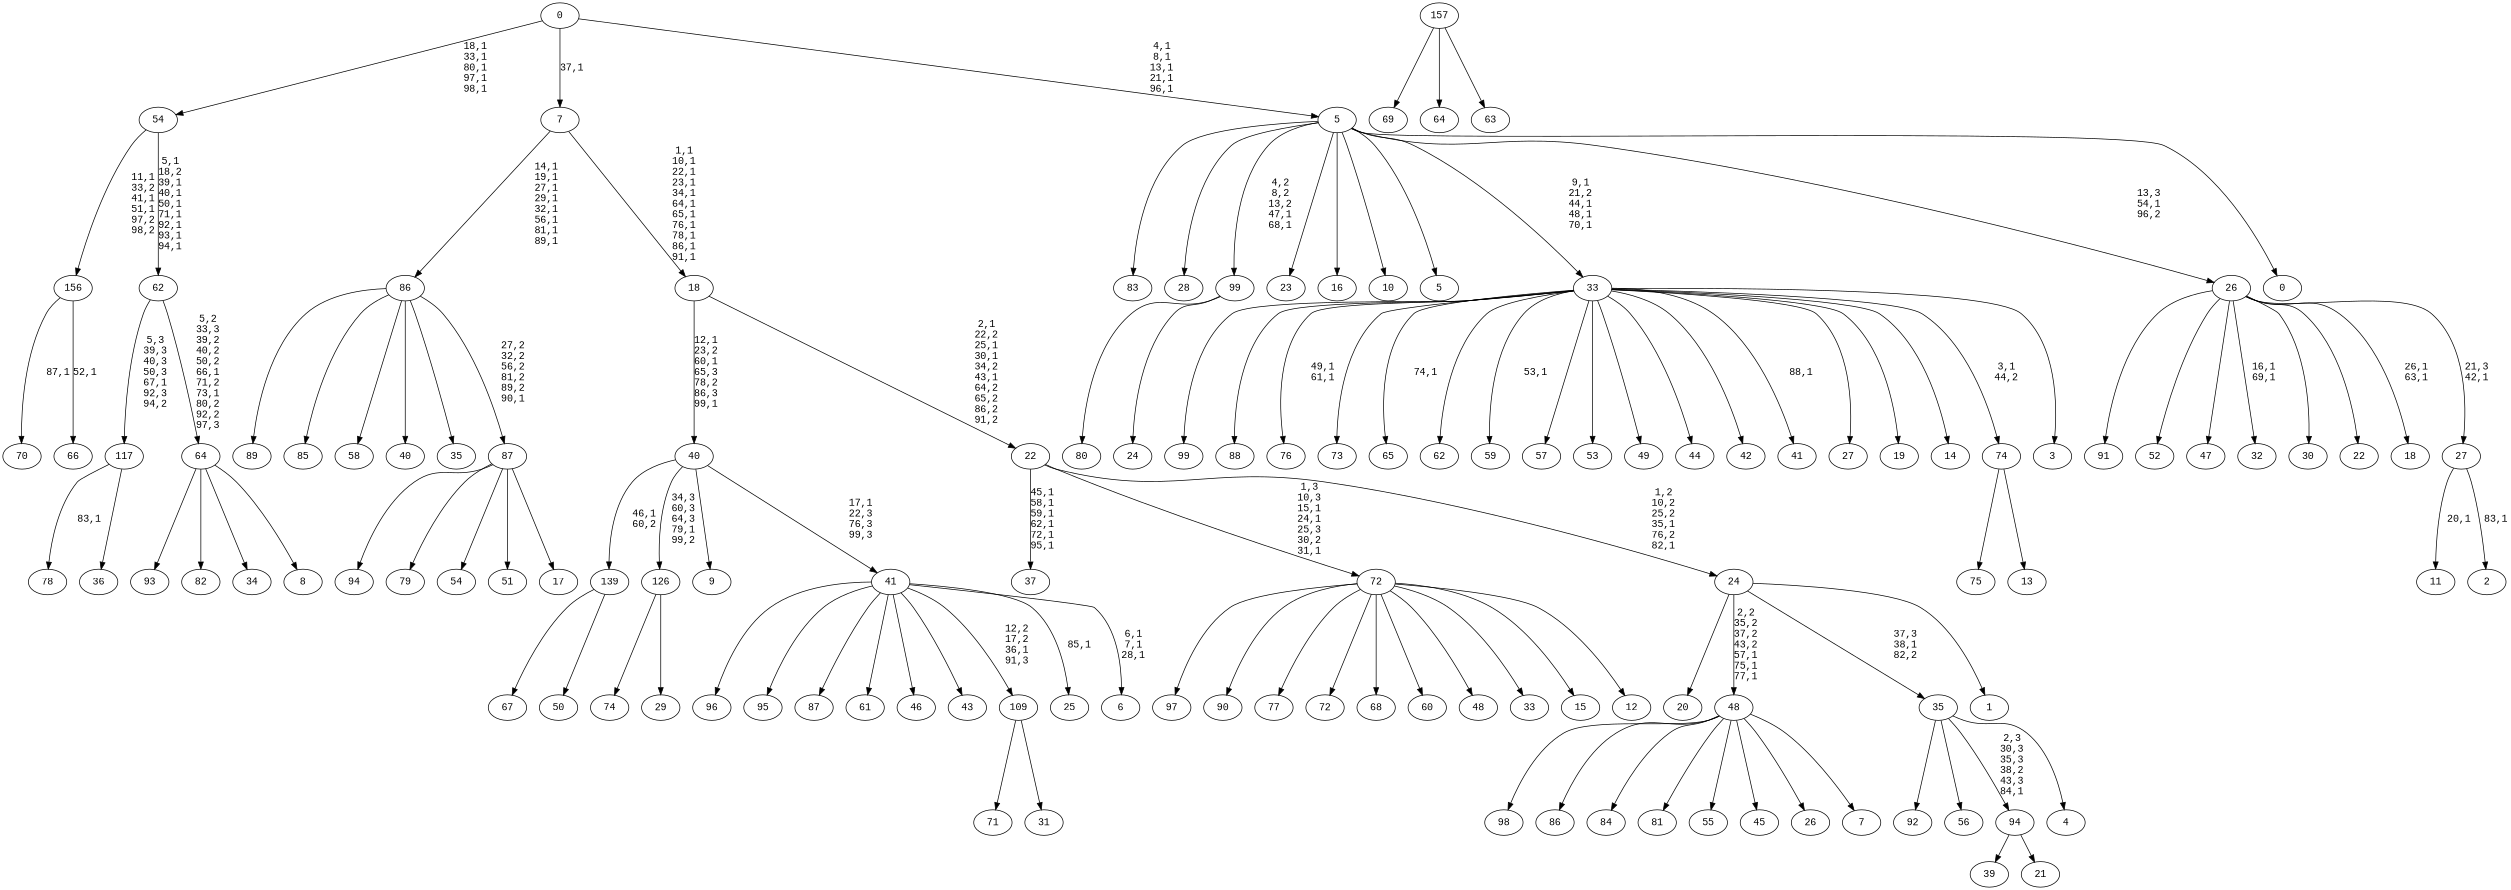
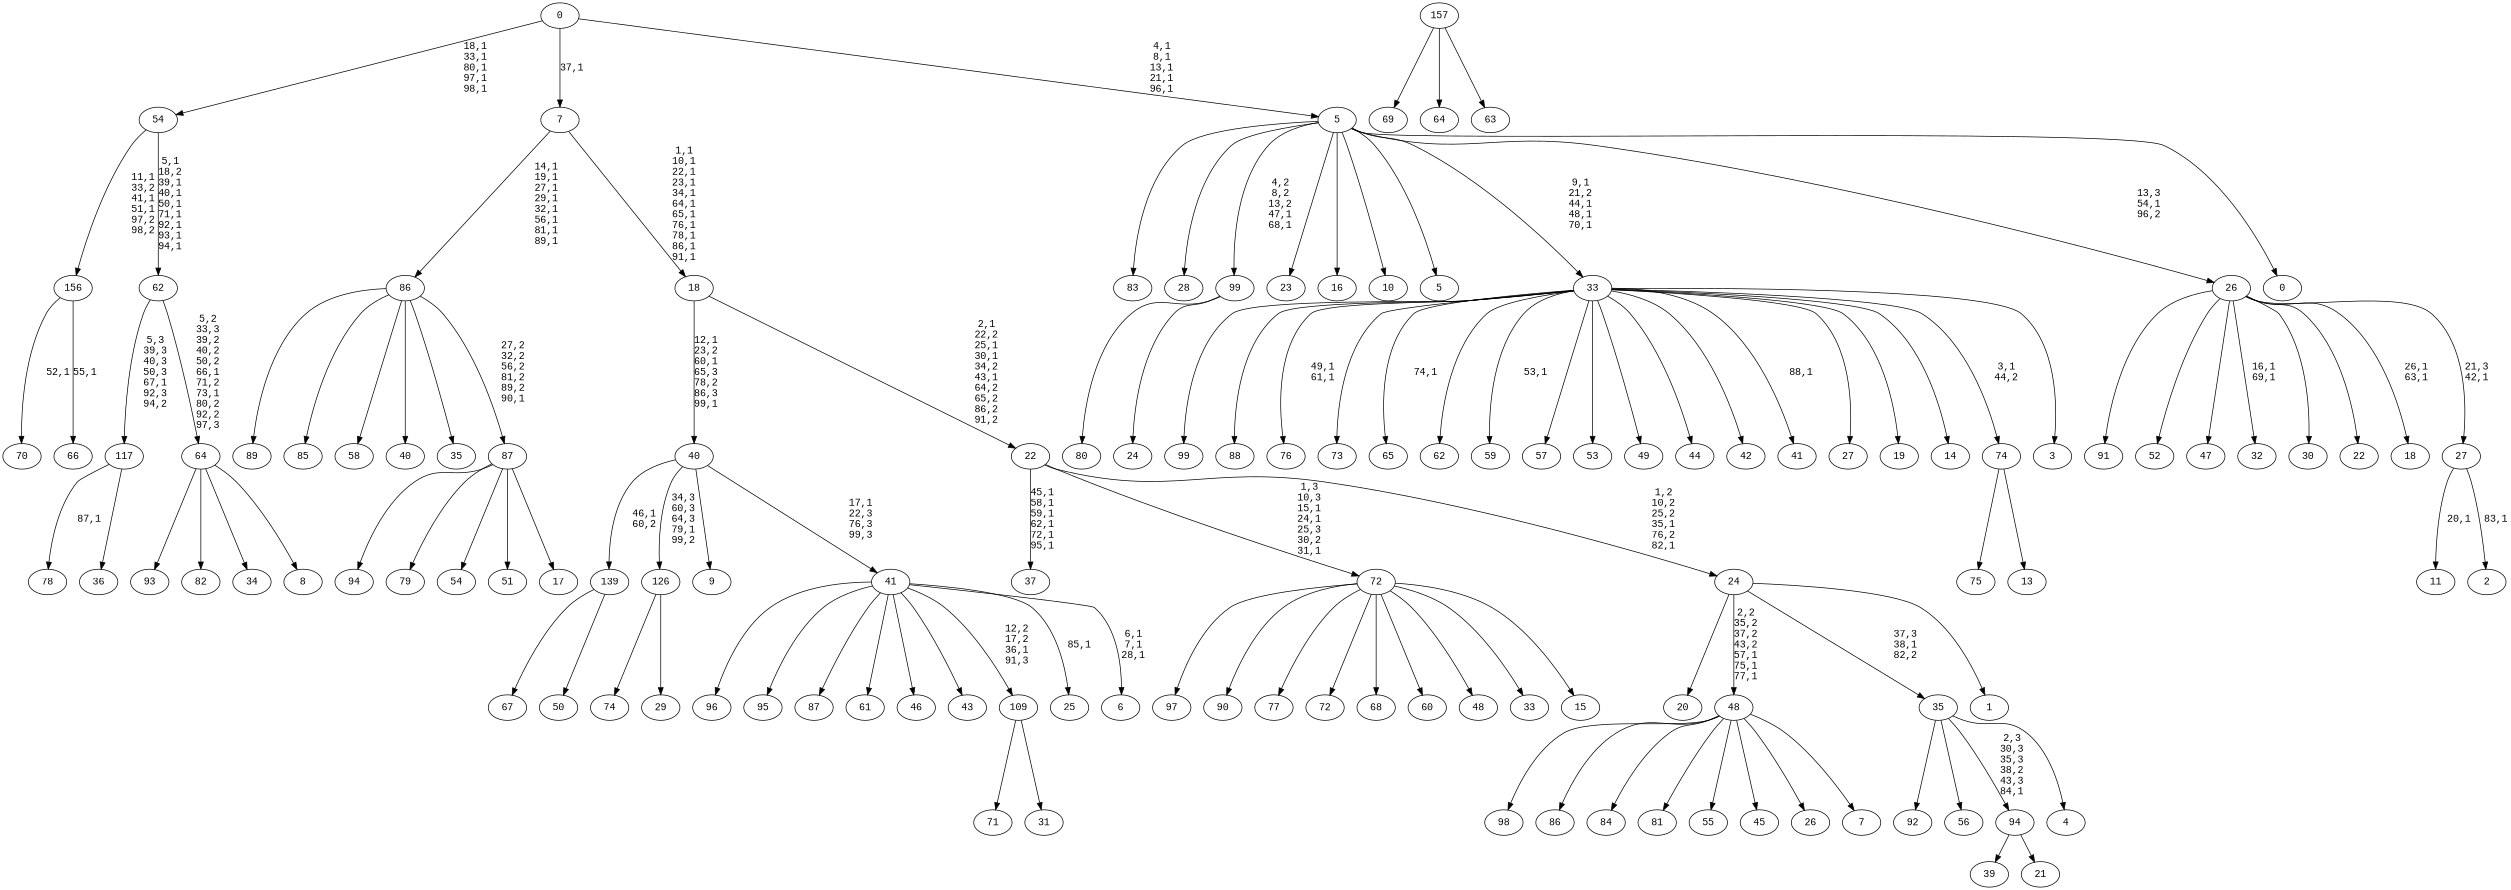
(58, 372) -> (58, 372)
(85, 372) -> (85, 372)
(89, 519) -> (89, 519)
(1632, 708) -> none
